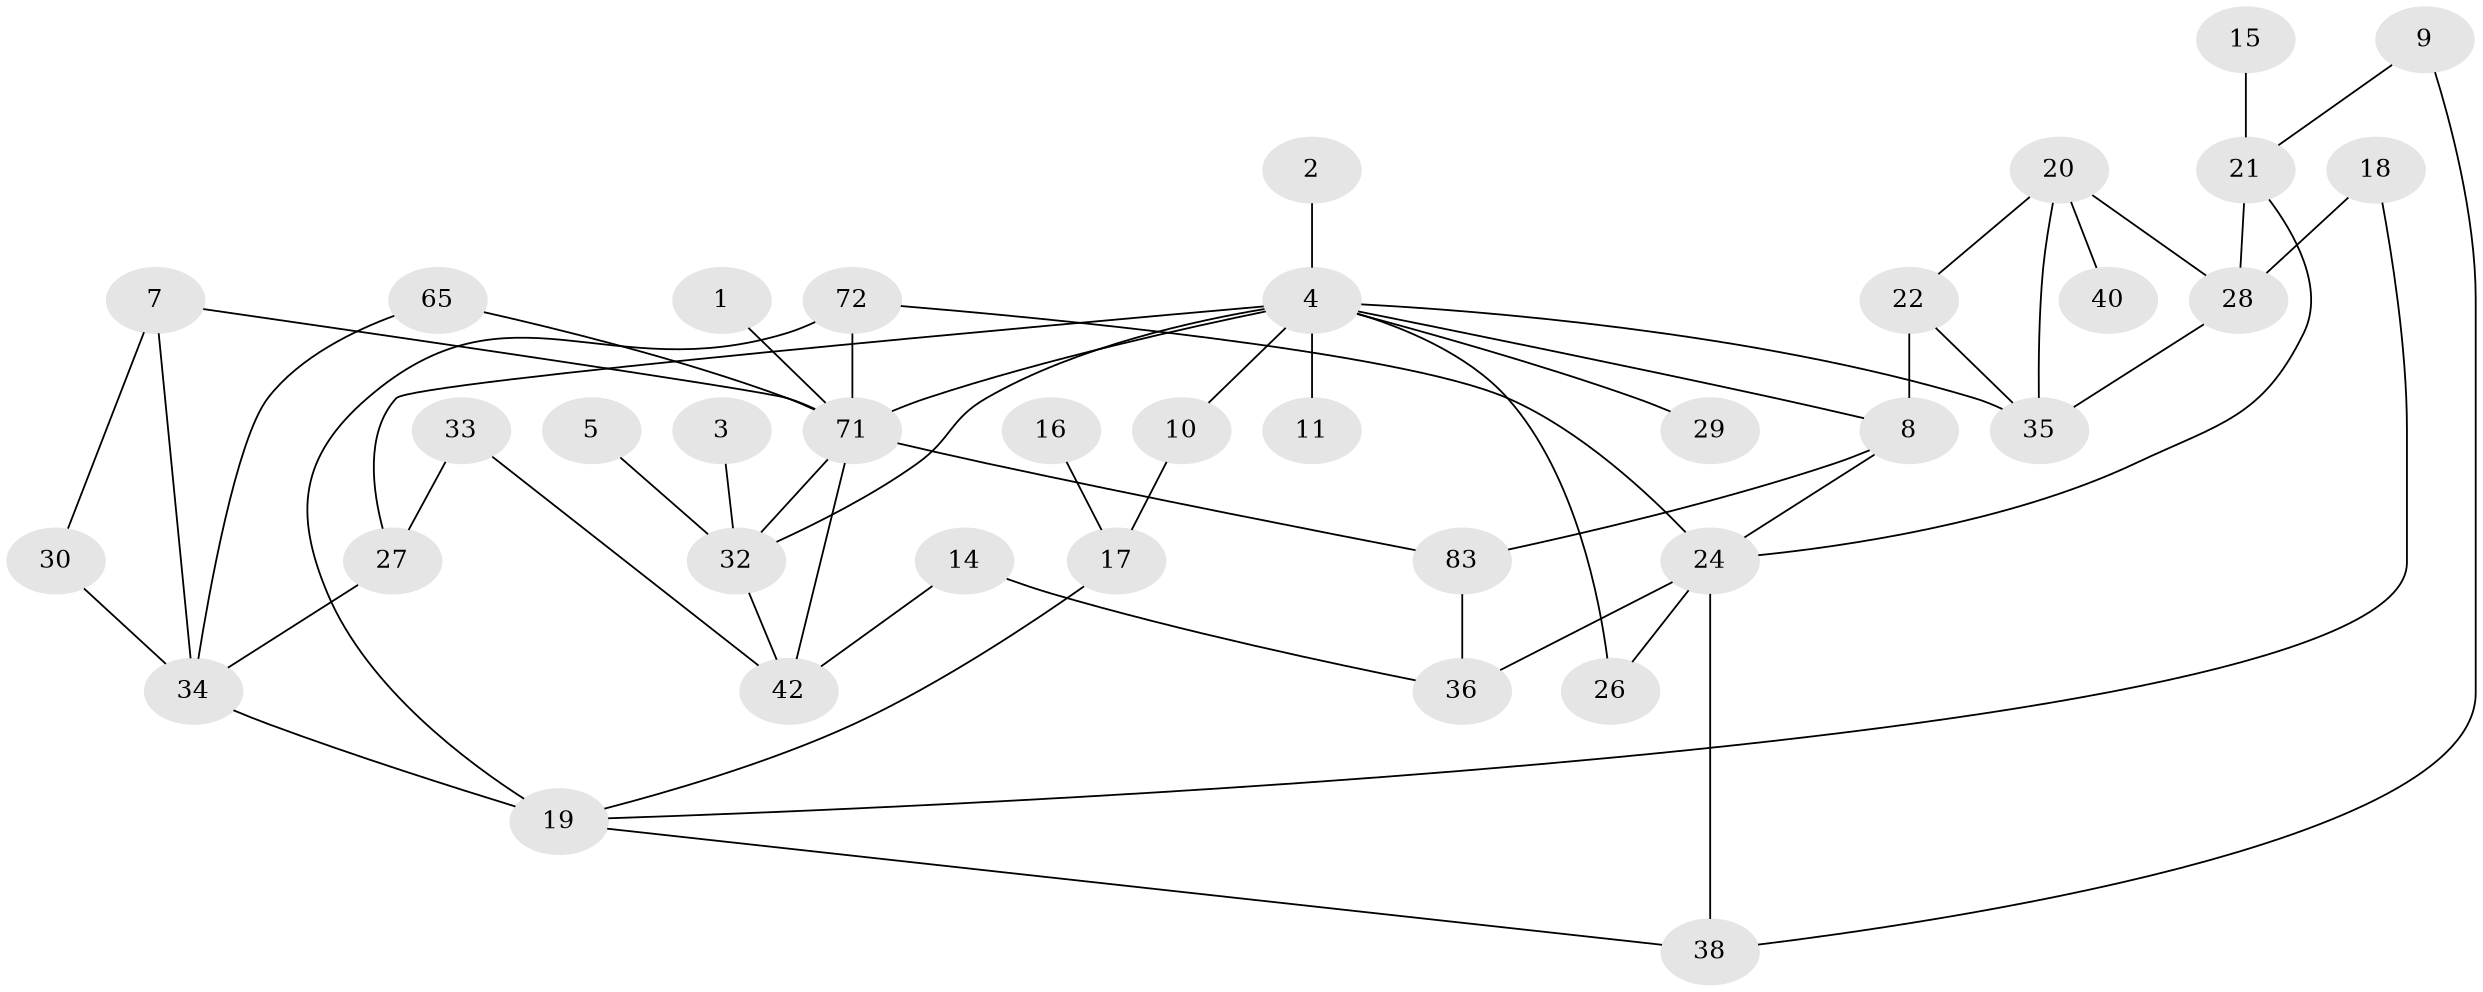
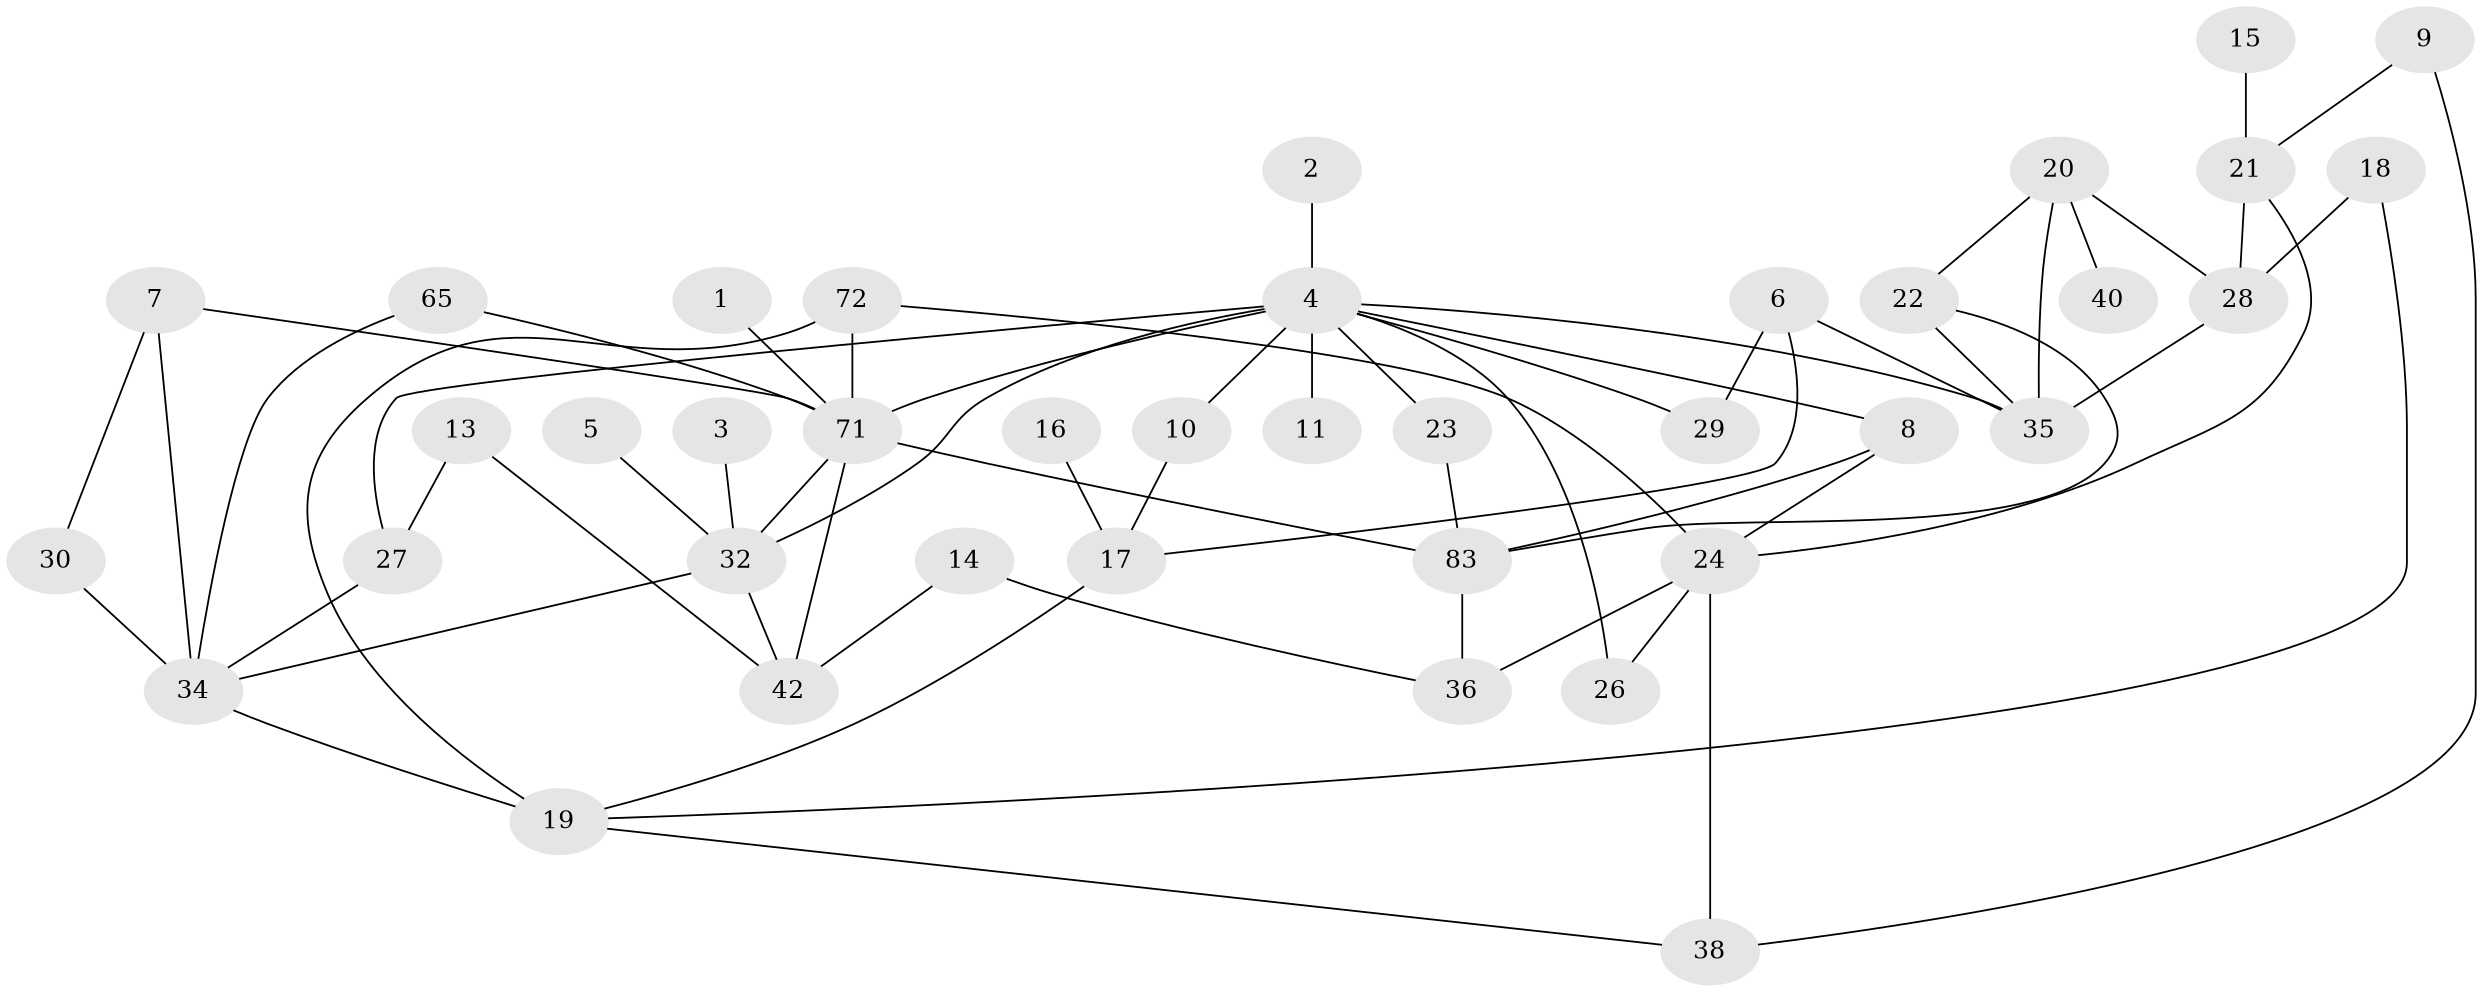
none -> (1779, 300)
(1909, 366) -> (1935, 516)
(461, 431) -> (461, 431)
none -> (1442, 431)
none -> (465, 626)
